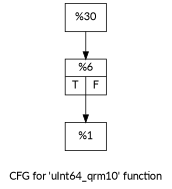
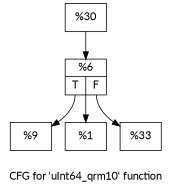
none -> (31, 136)
none -> (141, 136)
